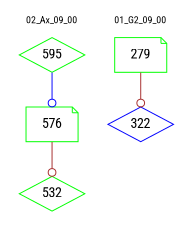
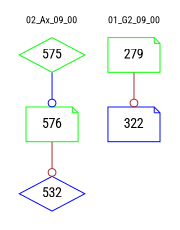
(52, 55) -> (52, 55)
(141, 124) -> (134, 124)
(52, 194) -> (52, 194)
